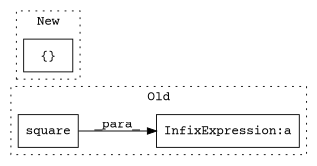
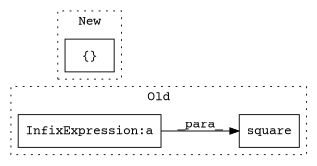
(113, 131) -> (195, 131)
